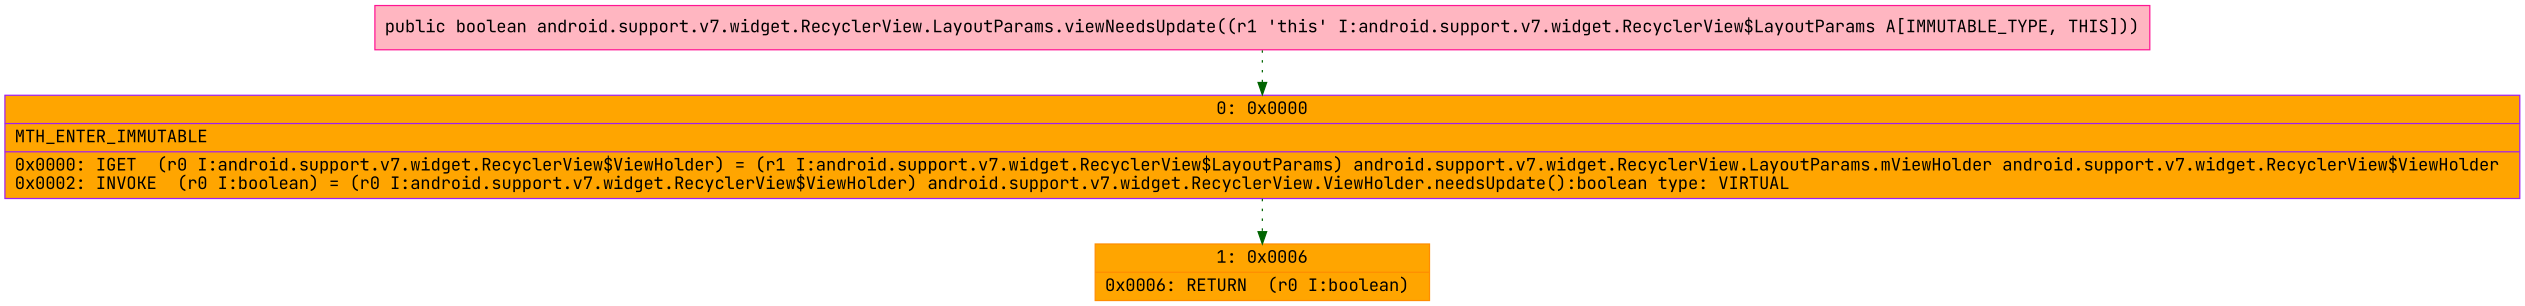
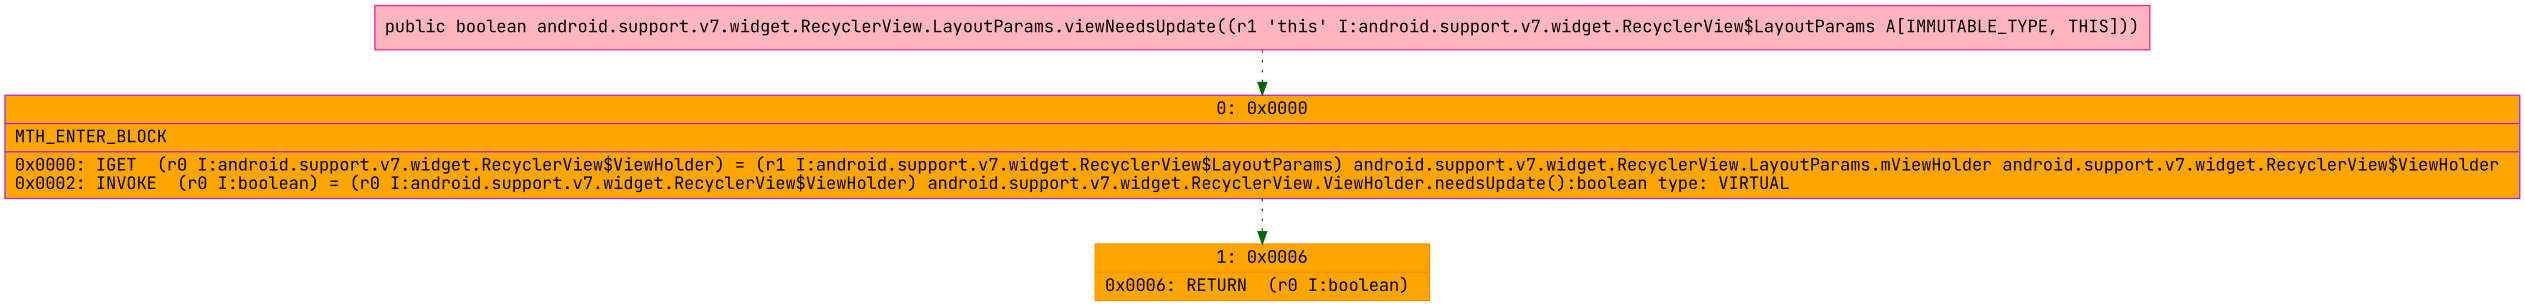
(111, 137) -> (91, 137)
